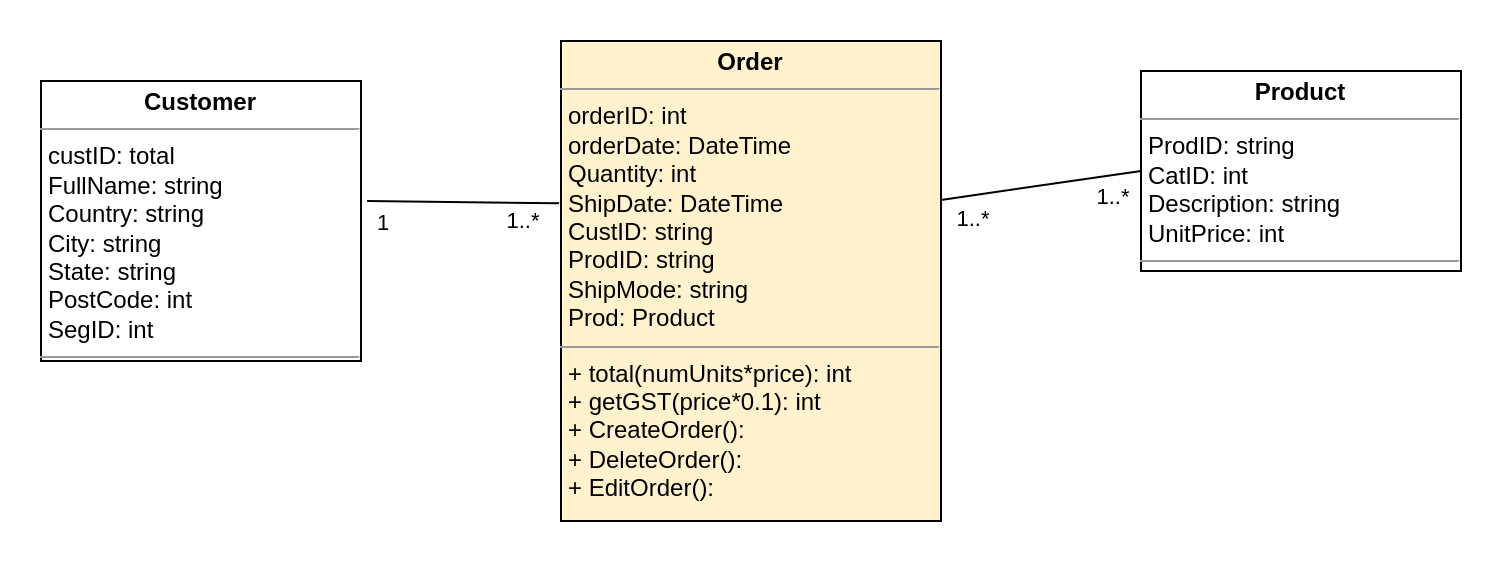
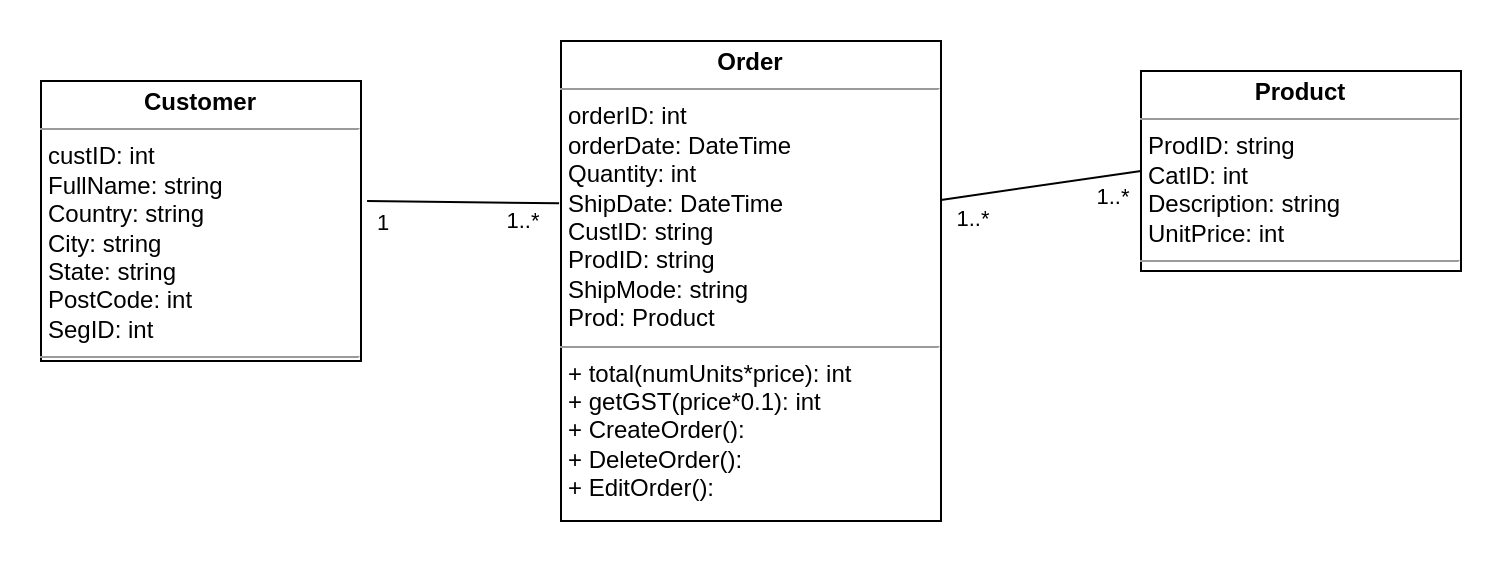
(133, 196) -> (133, 196)
(751, 281) -> (751, 281)
